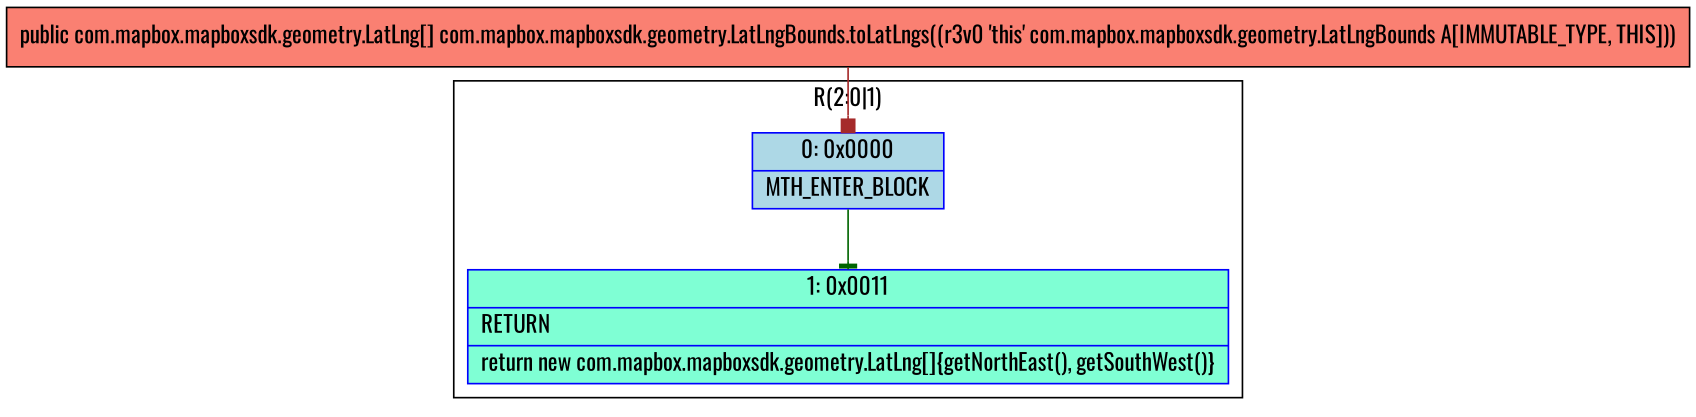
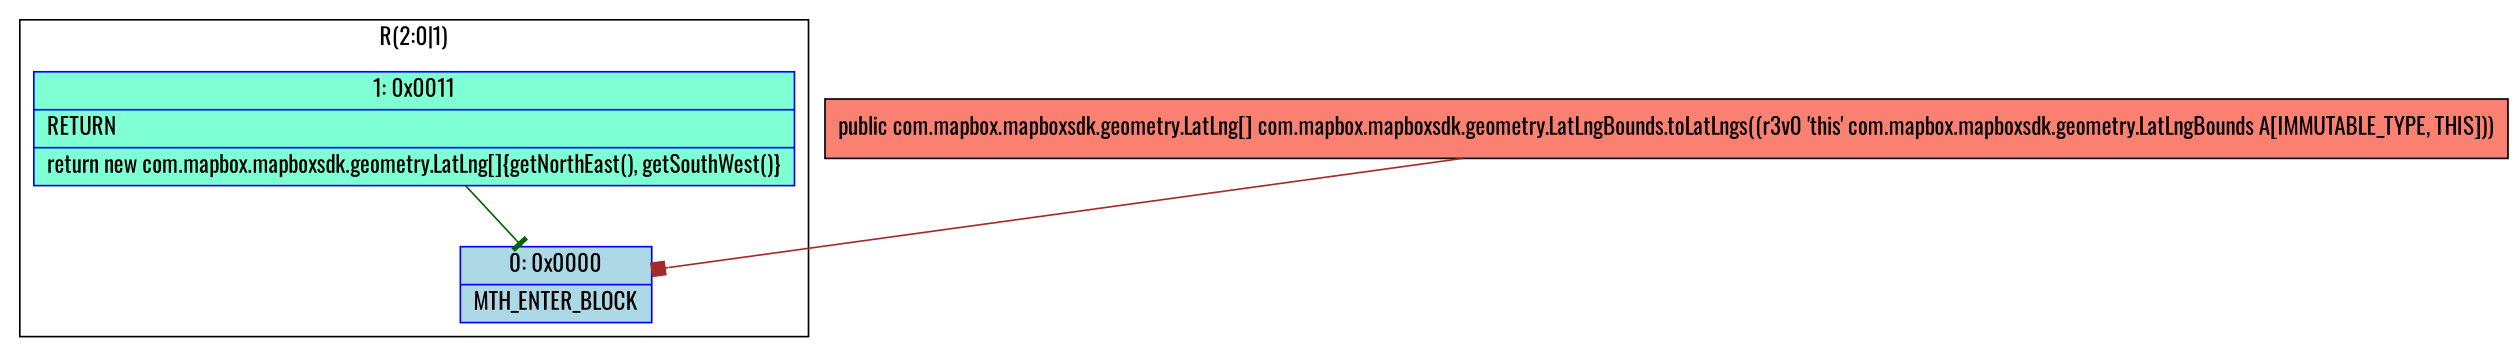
(848, 235) -> (491, 213)
